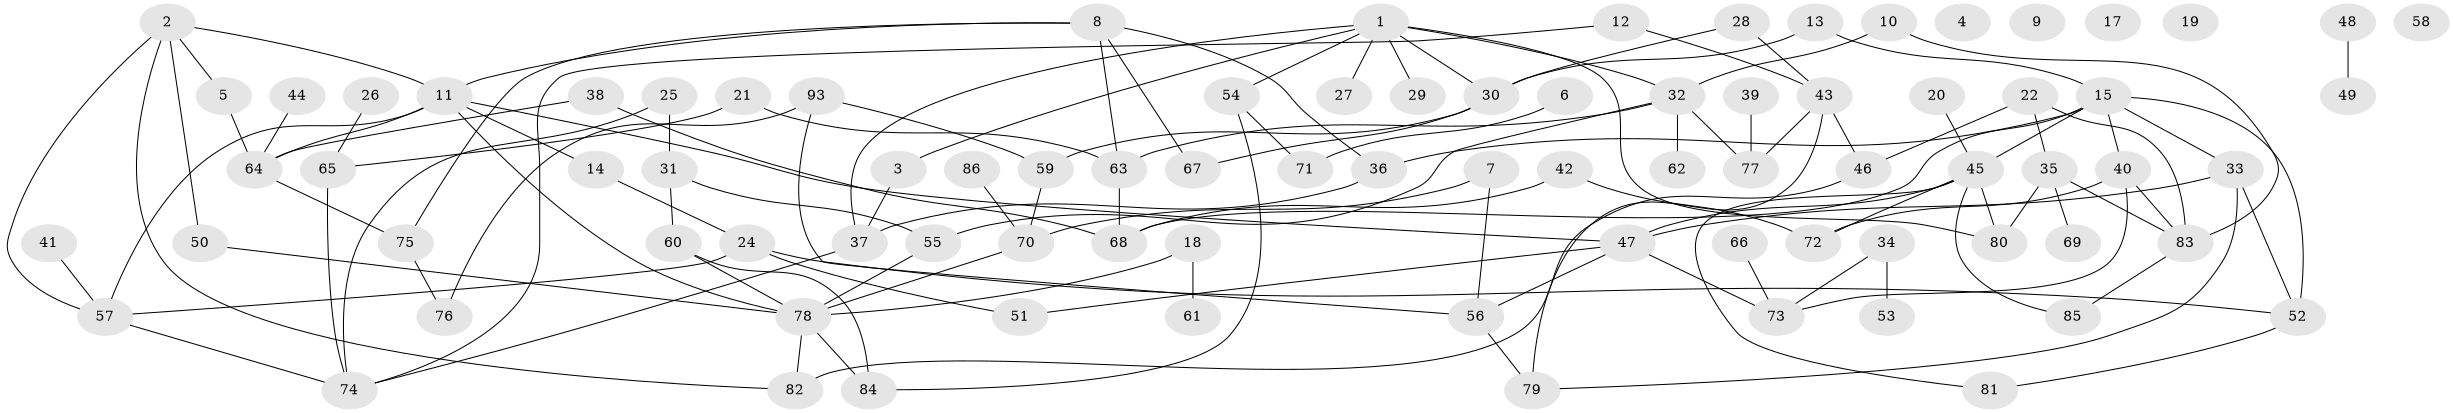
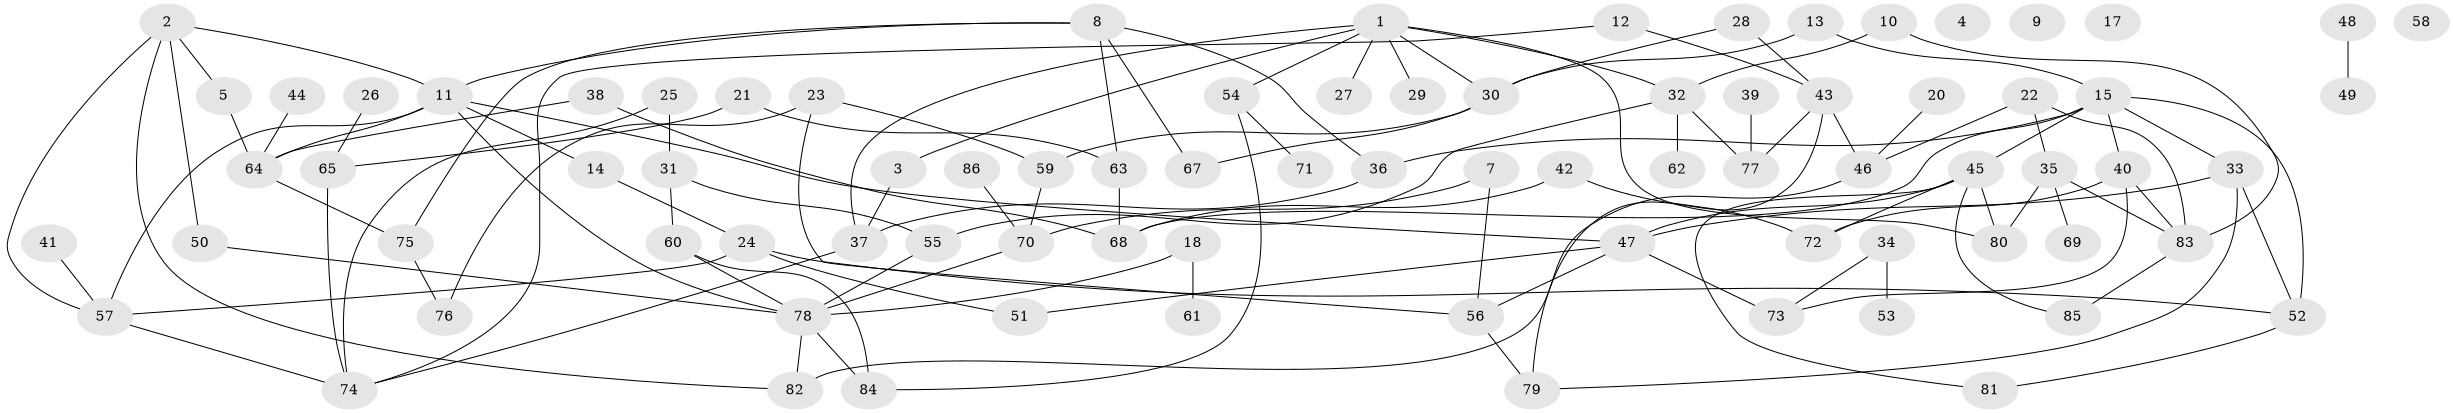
(2191, 22) -> none
(817, 96) -> (817, 96)
(1565, 96) -> none
(1951, 123) -> (1900, 133)
(1357, 125) -> none
(1740, 243) -> none
